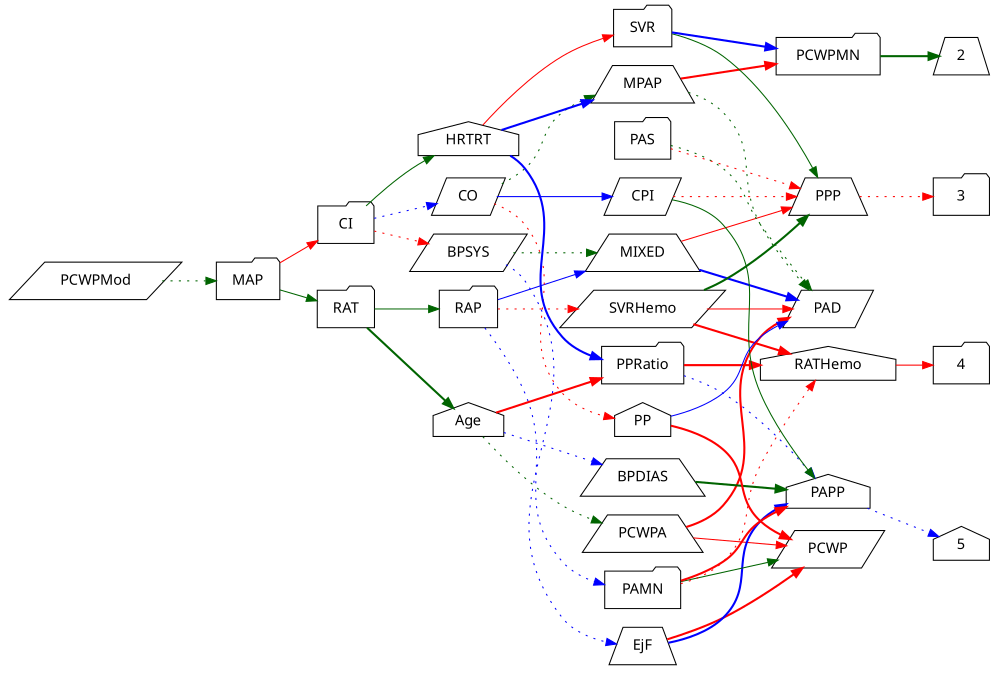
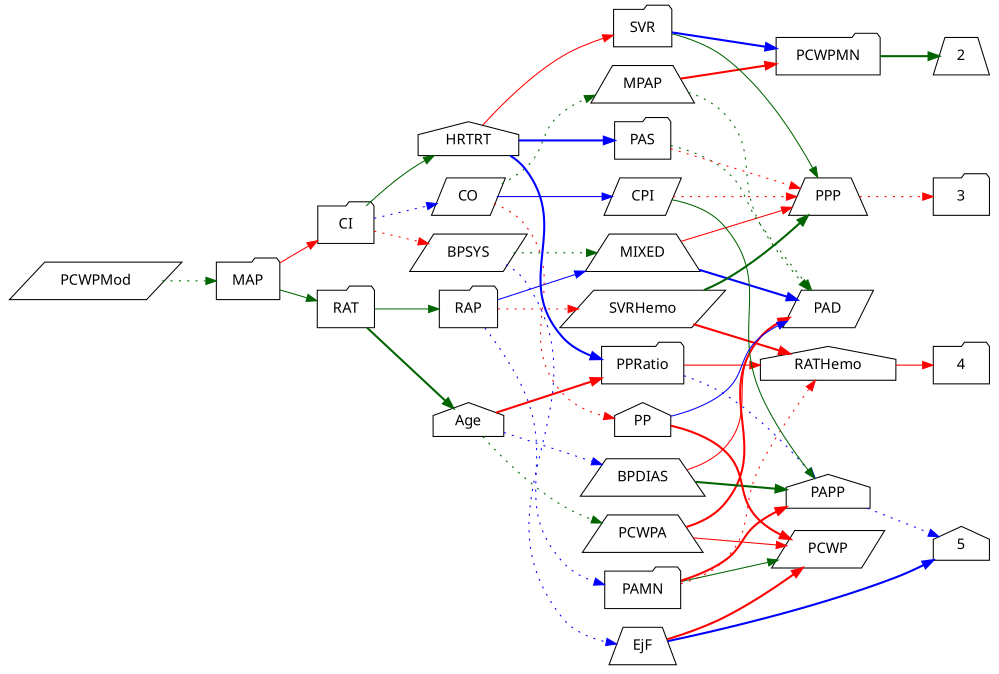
(542, 117) -> (561, 140)
(743, 309) -> (736, 430)
(717, 365) -> (717, 365)
(739, 590) -> (798, 609)
